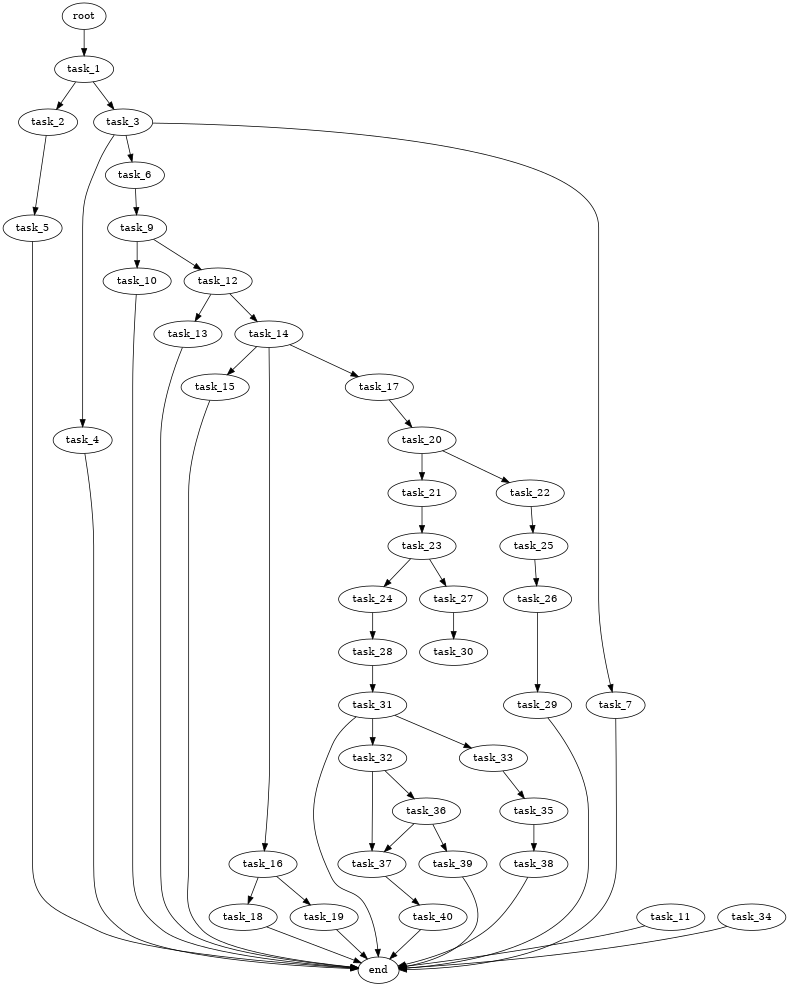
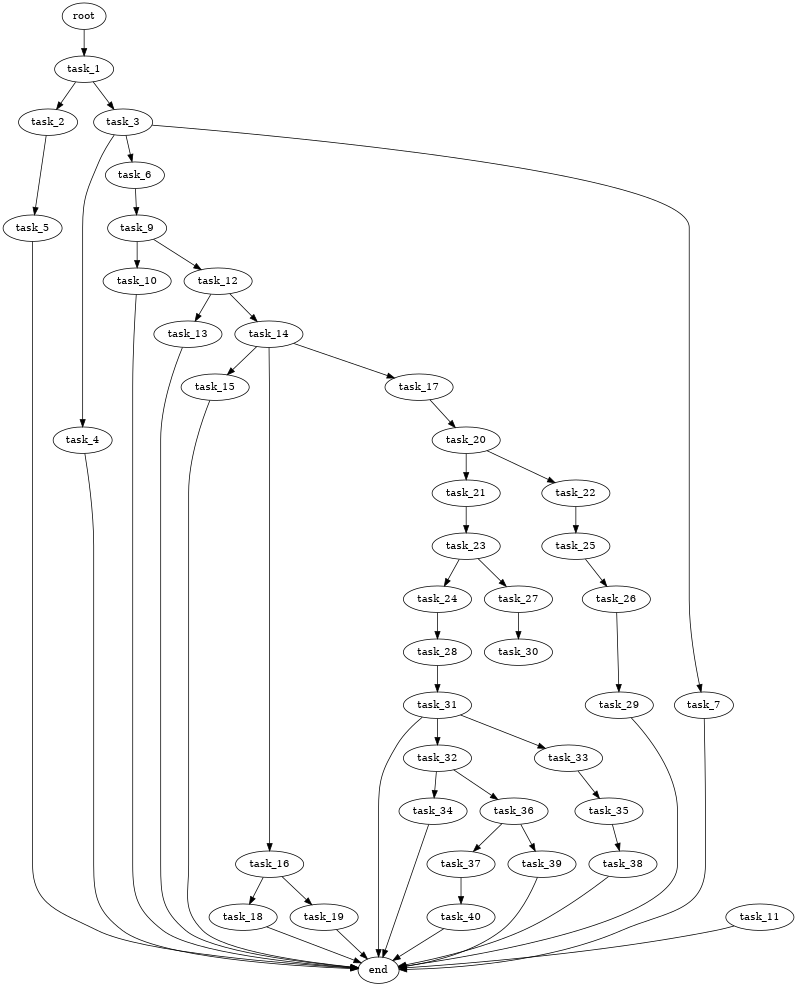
(372, 807) -> (436, 781)
